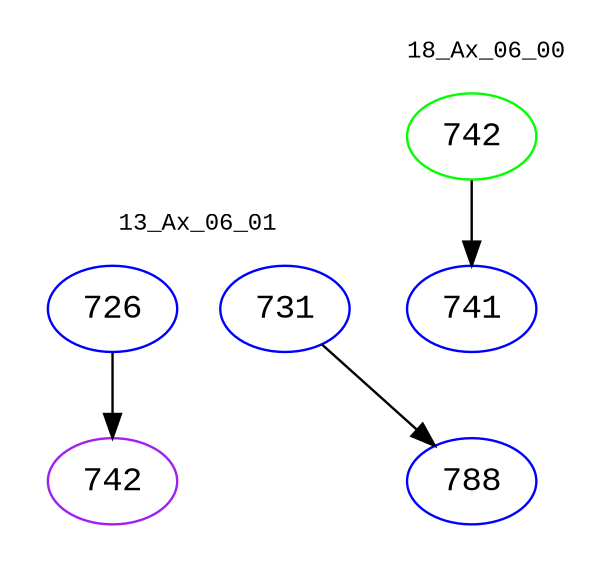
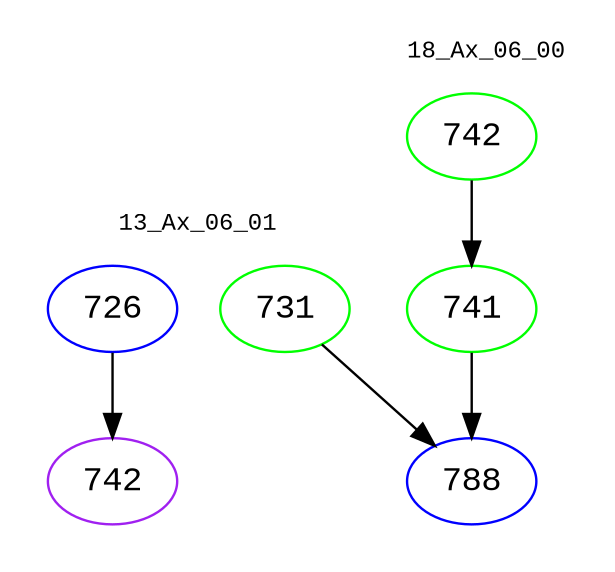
(285, 309) -> (285, 309)
(472, 309) -> (472, 309)
none -> (472, 383)
